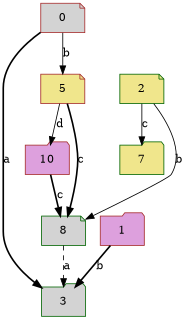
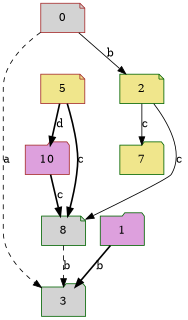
(63, 49) -> (99, 51)
(56, 120) -> (56, 120)
(3, 156) -> (3, 156)
(179, 160) -> (179, 160)
(122, 231) -> (122, 231)
(67, 266) -> (67, 266)
